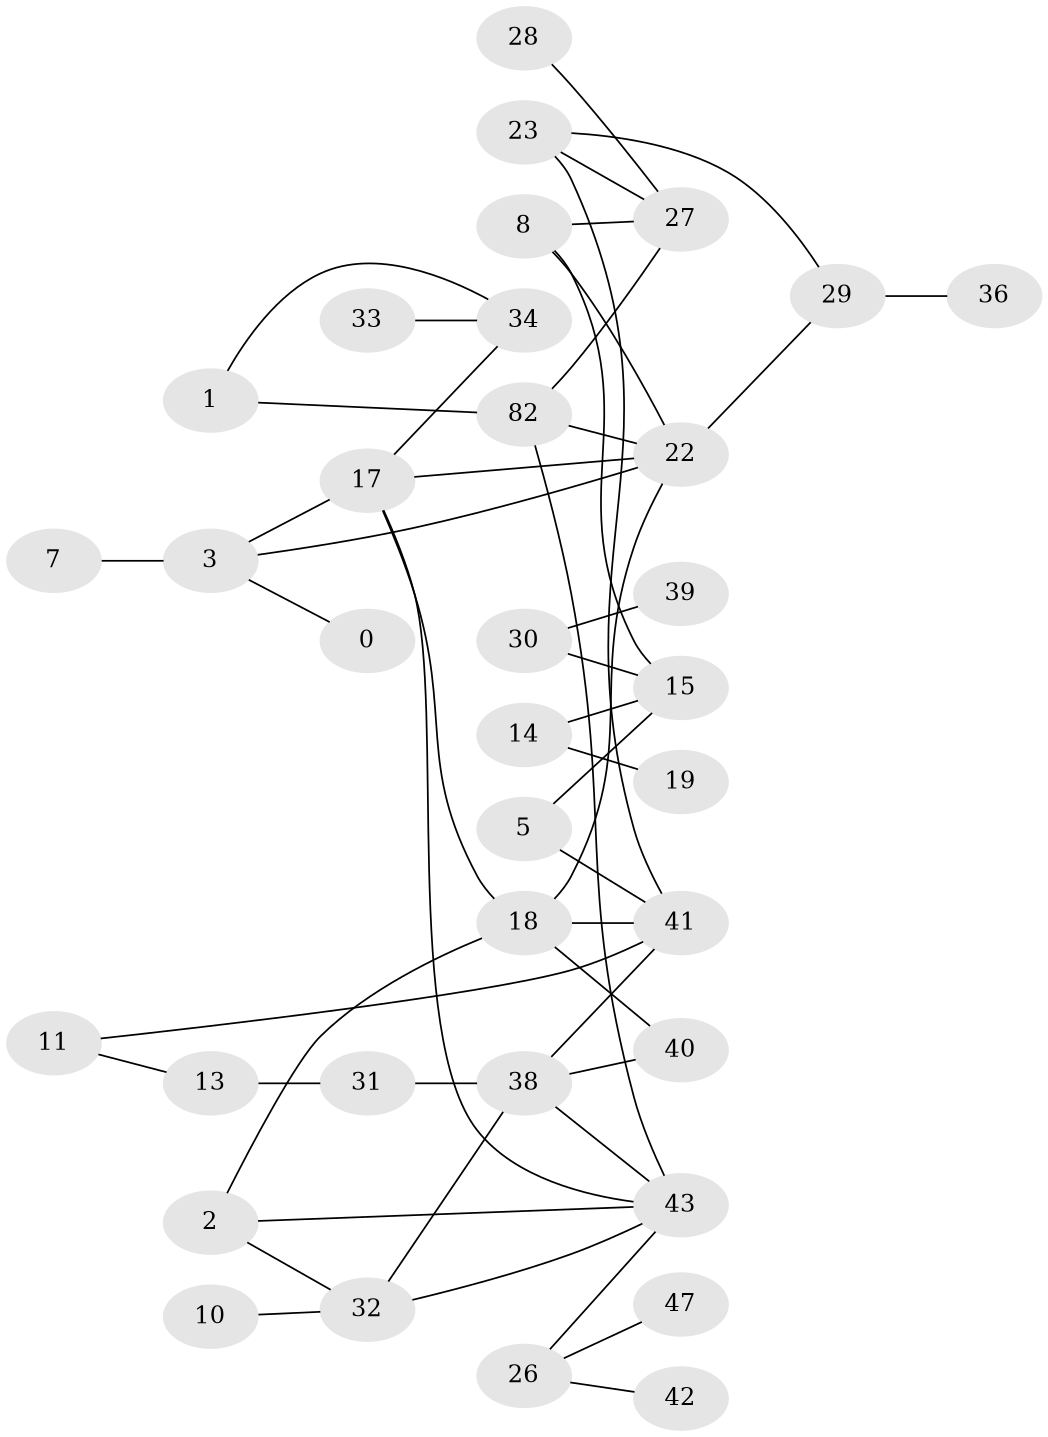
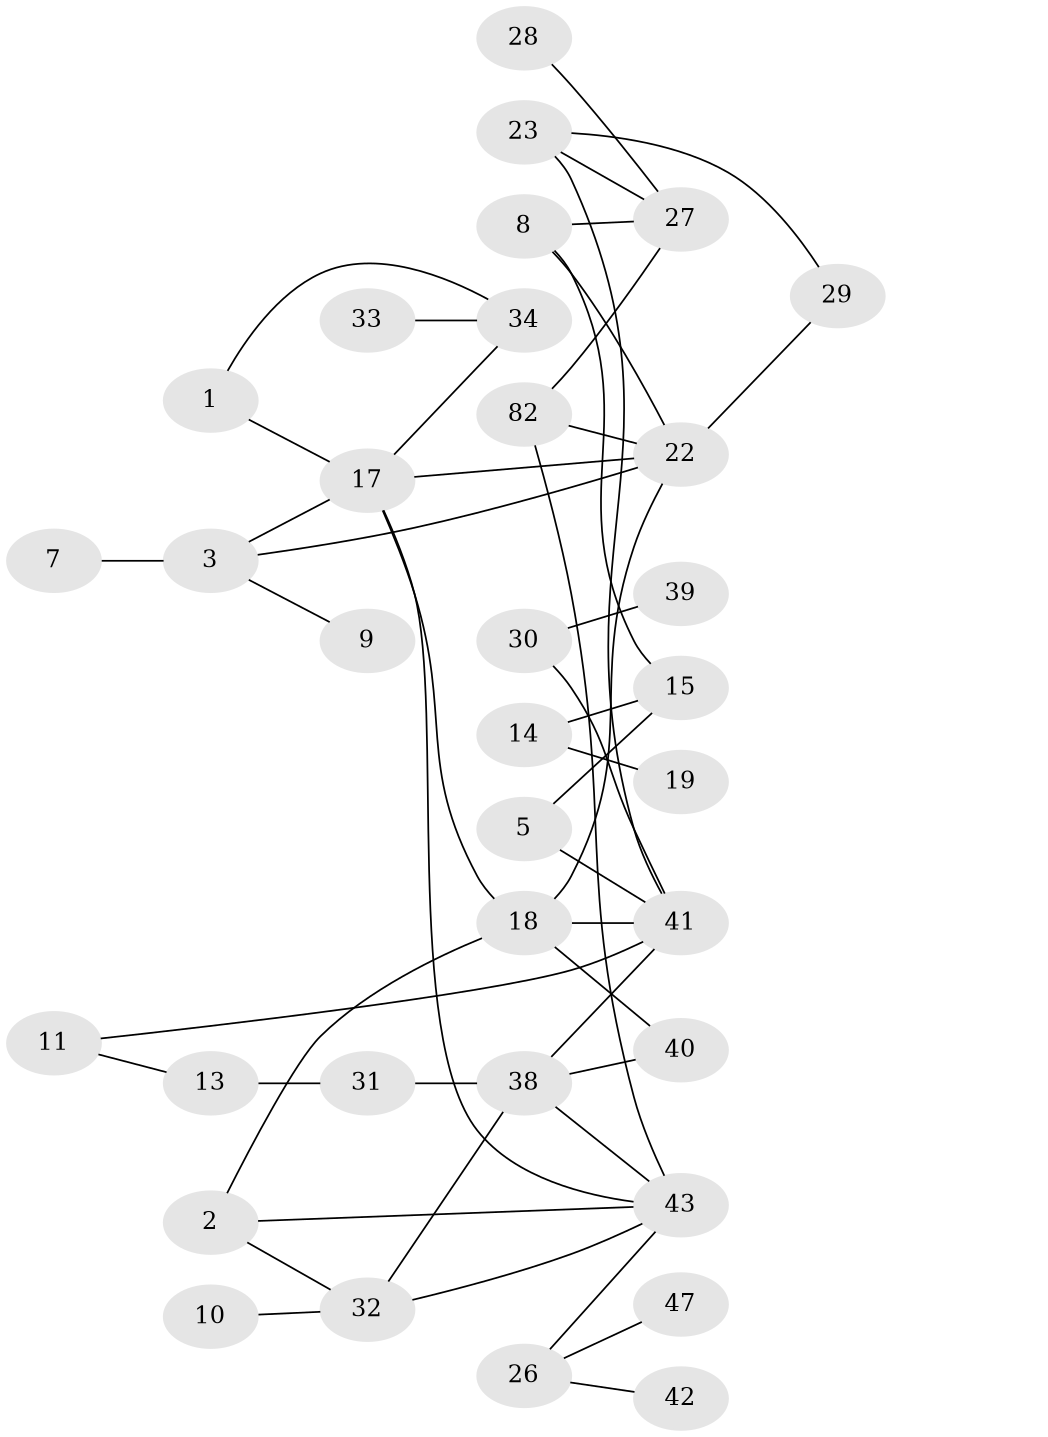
(994, 296) -> none
(368, 408) -> (289, 441)
(367, 641) -> (367, 641)
(598, 663) -> (613, 777)
